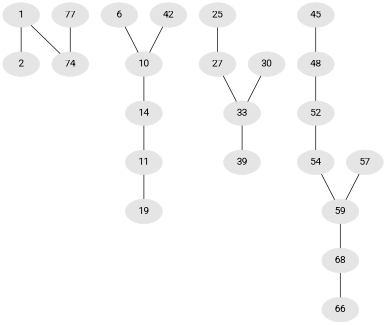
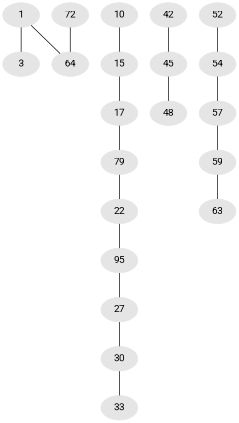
(70, 15) -> (70, 15)
(119, 15) -> none
(218, 15) -> (119, 261)
(156, 40) -> (168, 40)
(21, 64) -> (21, 64)
(70, 64) -> (70, 64)
(230, 89) -> (119, 334)
(316, 89) -> none
(144, 113) -> (119, 64)
(144, 162) -> (119, 113)
(242, 162) -> none
(328, 187) -> (218, 89)
none -> (119, 211)
(144, 211) -> (119, 162)
(340, 261) -> (218, 211)
(340, 310) -> none
